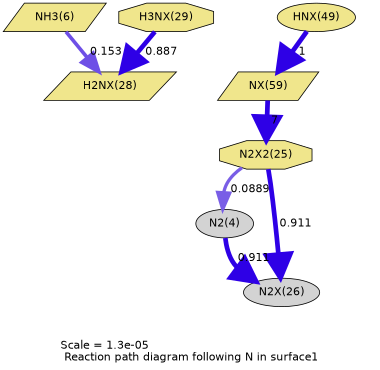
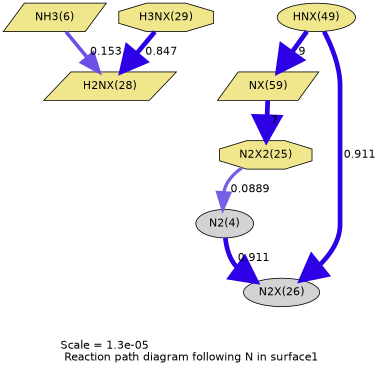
(160, 52) -> (160, 52)
(301, 52) -> (301, 52)
(274, 212) -> (340, 150)
